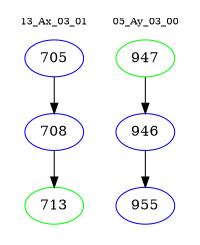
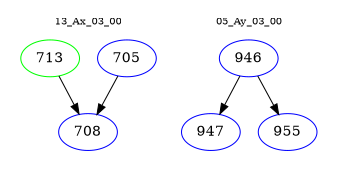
(54, 22) -> (89, 22)
(145, 58) -> (211, 132)
(145, 90) -> (232, 90)
(54, 164) -> (67, 90)
